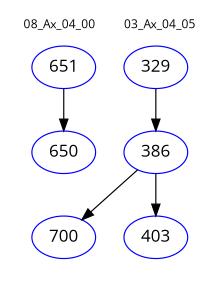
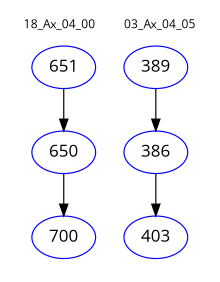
(60, 25) -> (60, 25)
(156, 67) -> (156, 67)
(122, 183) -> (64, 189)
